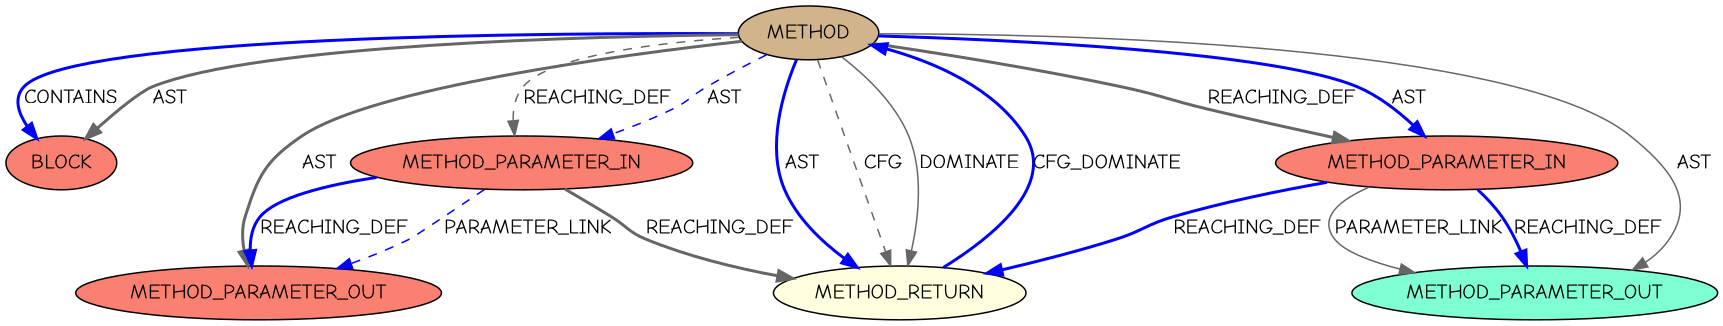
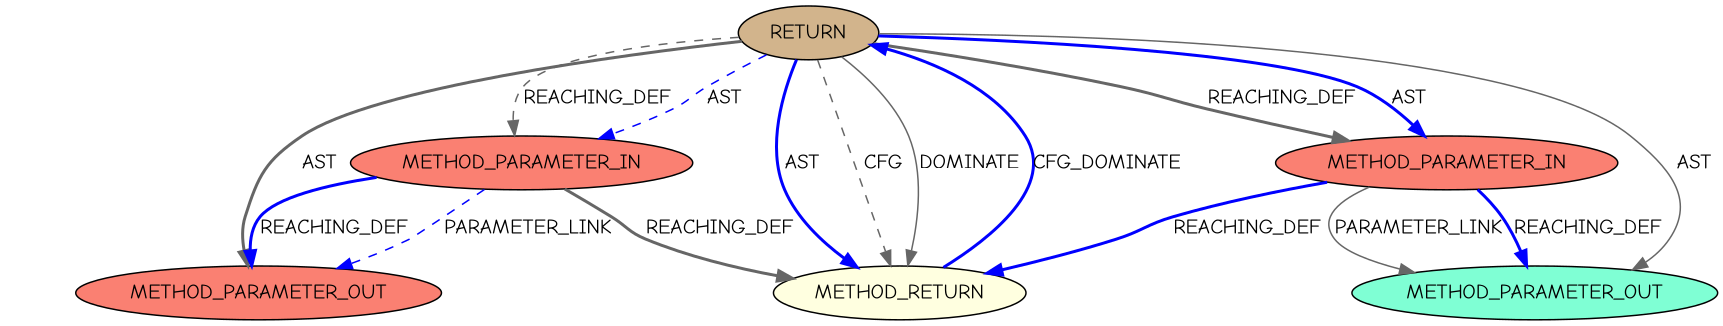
(809, 33) -> (809, 33)
(61, 163) -> none
